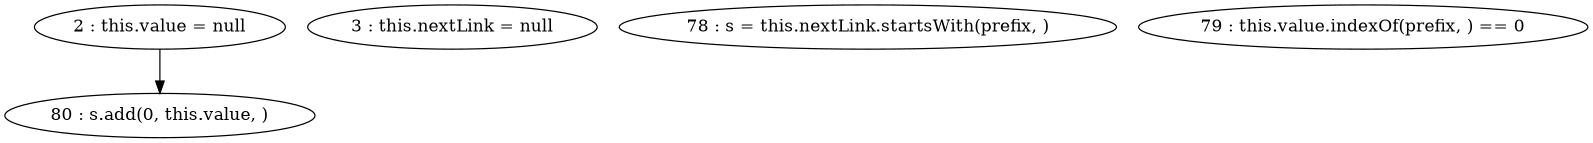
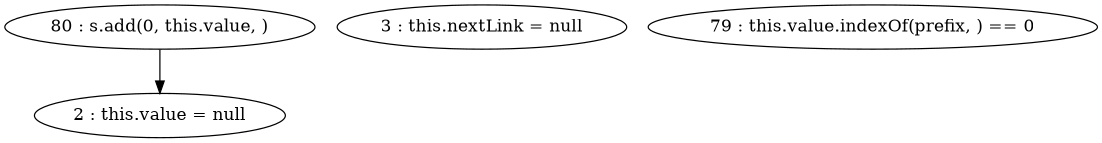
(868, 27) -> none
(160, 65) -> (160, 65)
